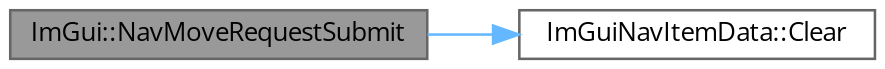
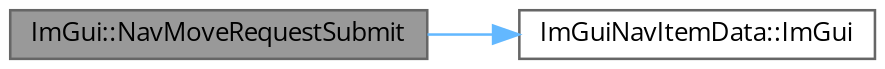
(697, 35) -> (697, 35)
